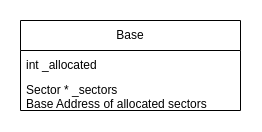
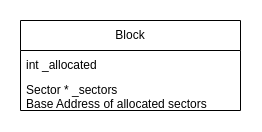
(131, 36) -> (131, 36)
